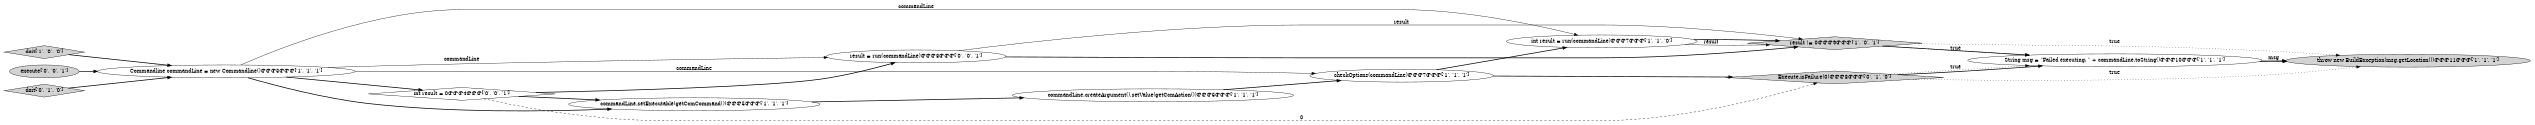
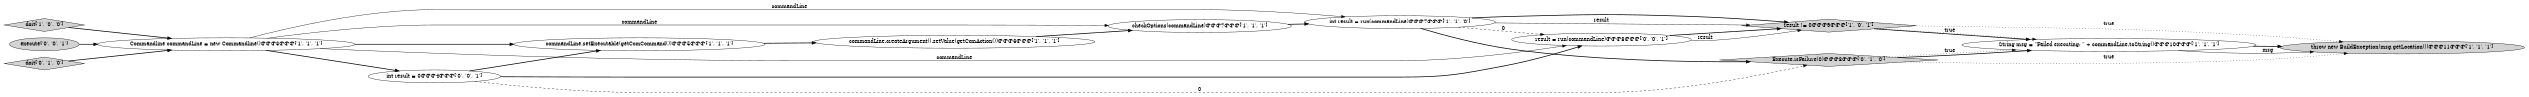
none -> (1499, 31)
(1611, 77) -> (1582, 57)
(462, 94) -> (434, 76)
